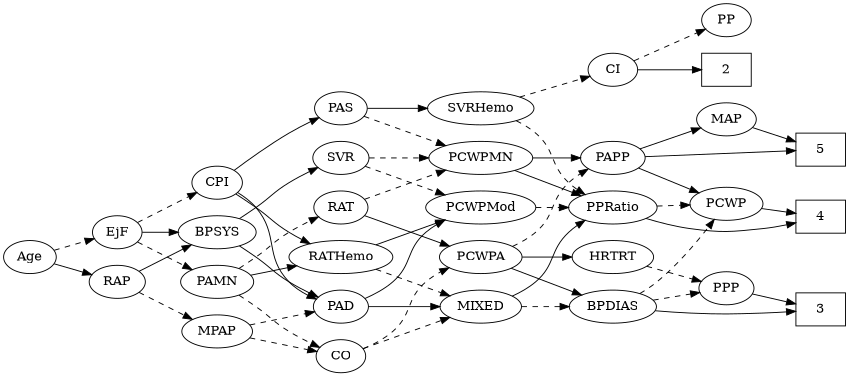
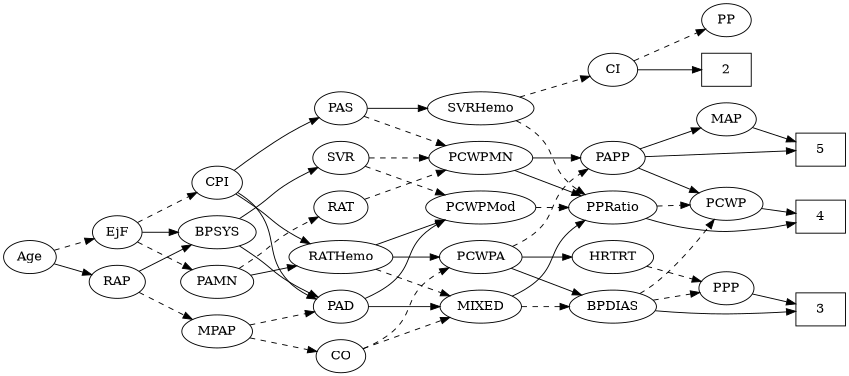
(401, 229) -> (416, 257)
(279, 325) -> none
